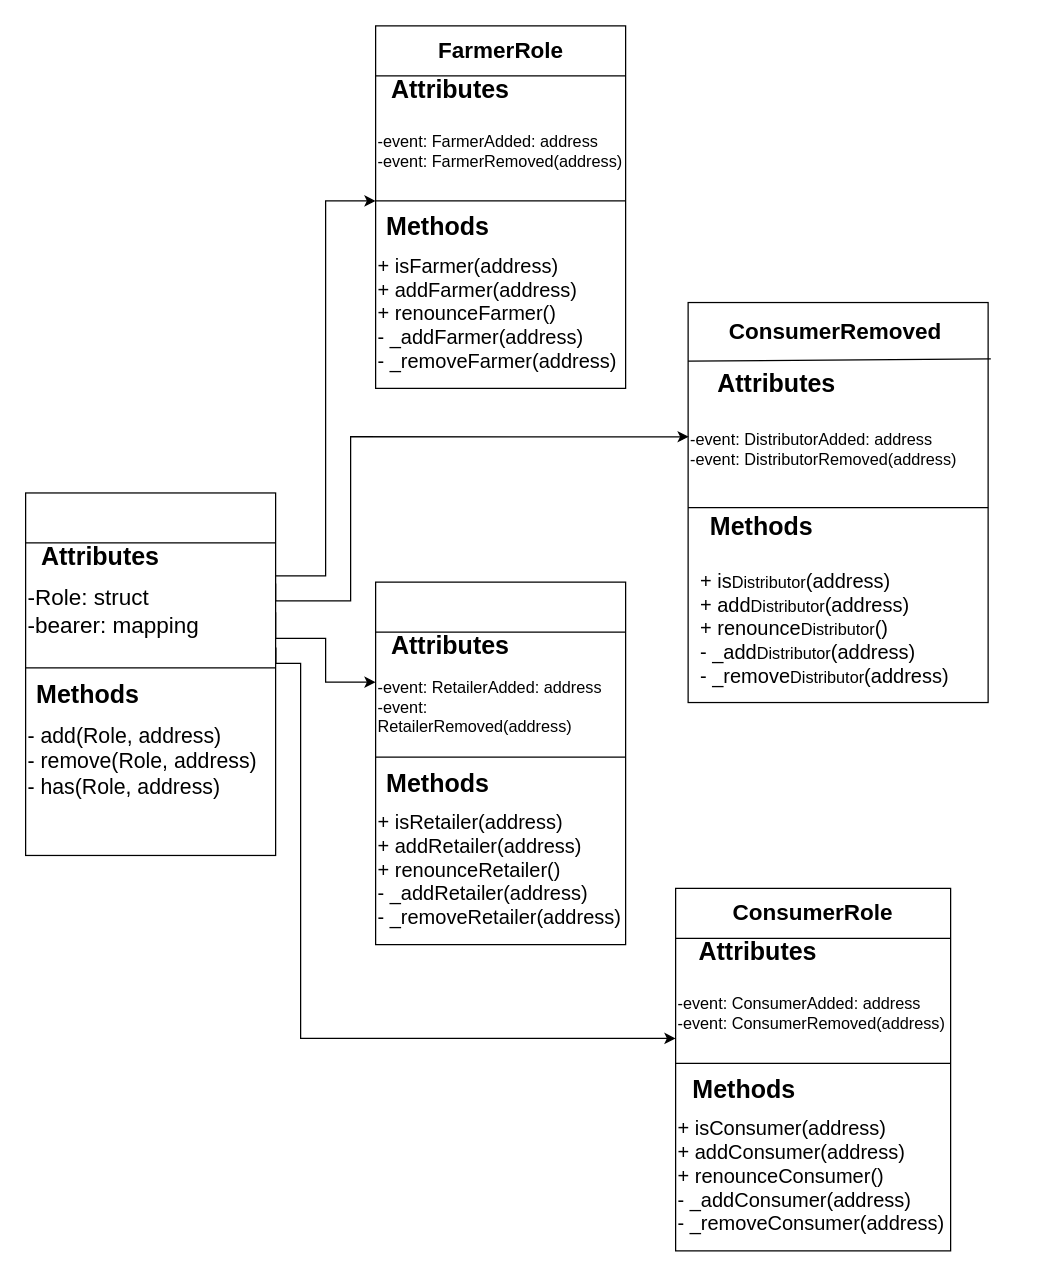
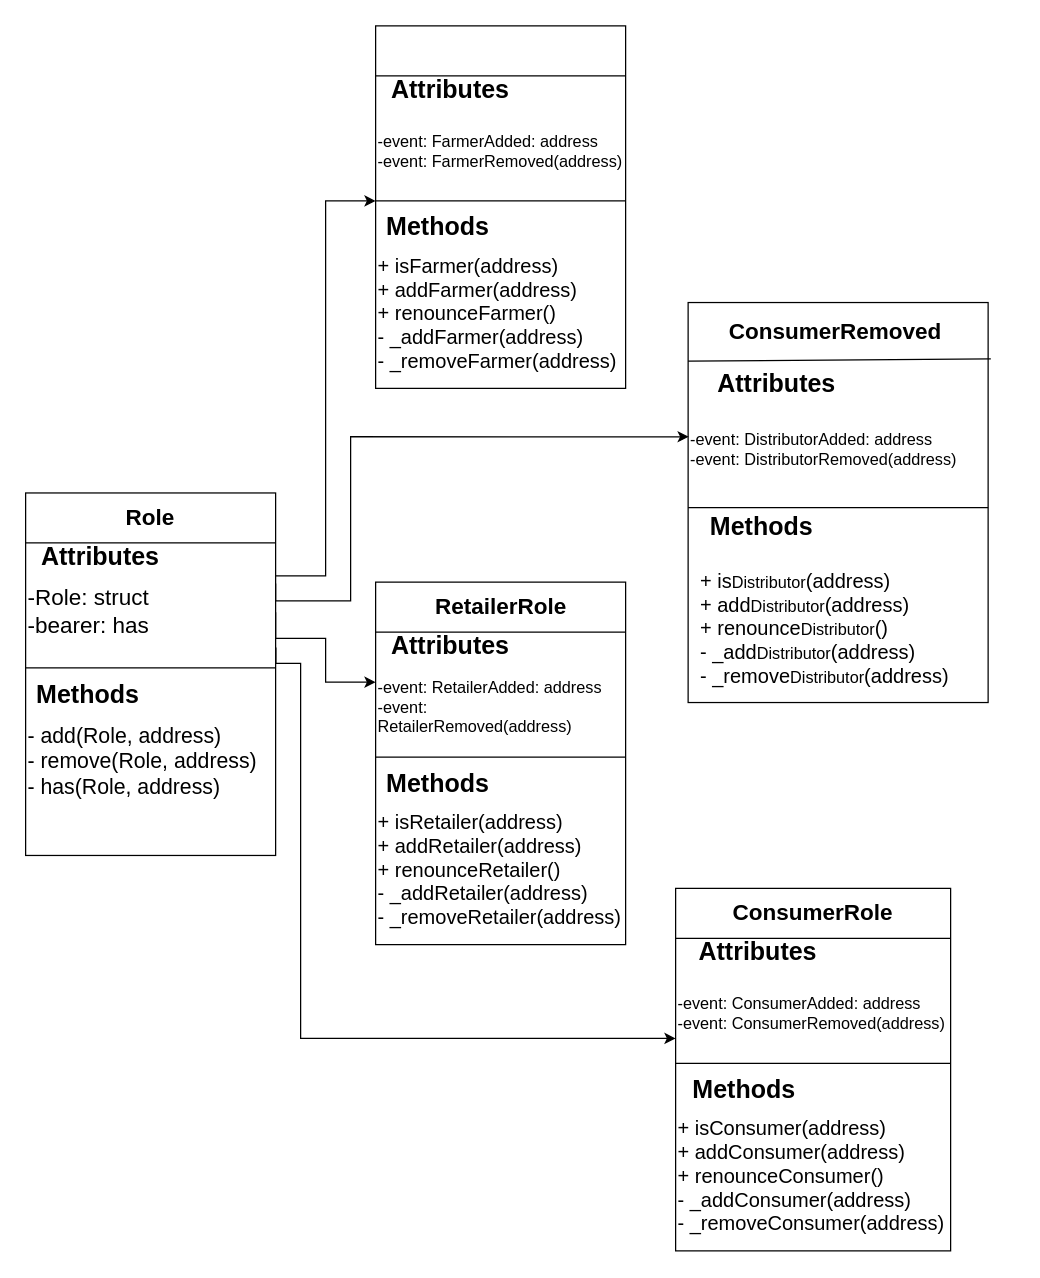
(501, 51) -> none
none -> (151, 518)
none -> (501, 607)
(120, 612) -> (101, 612)
